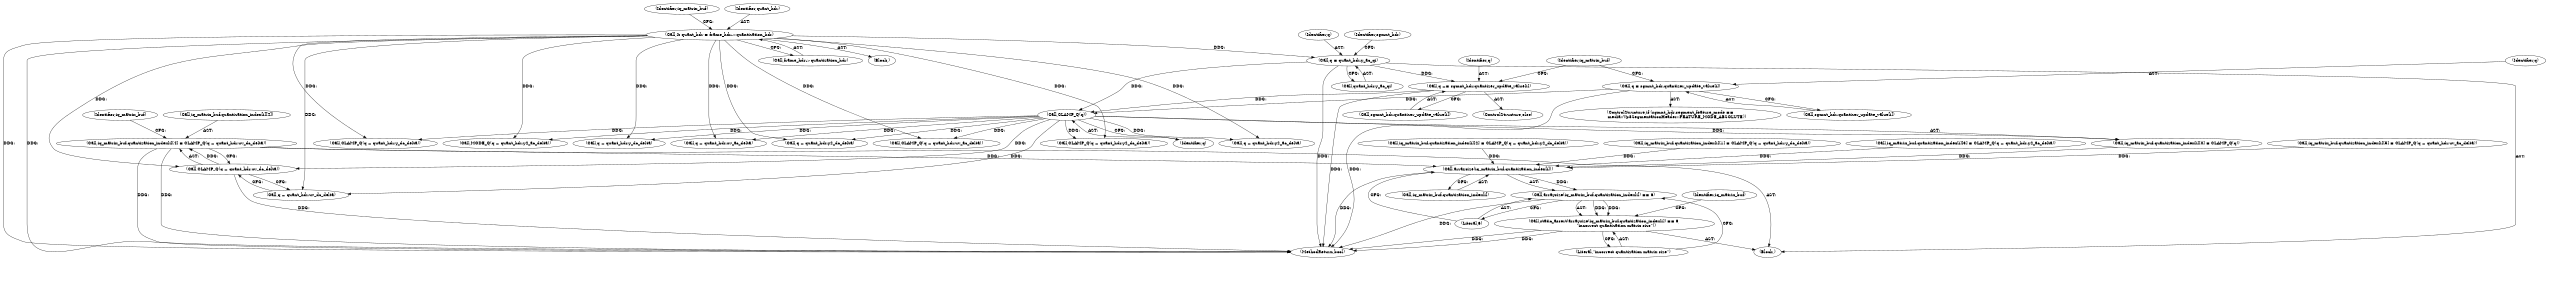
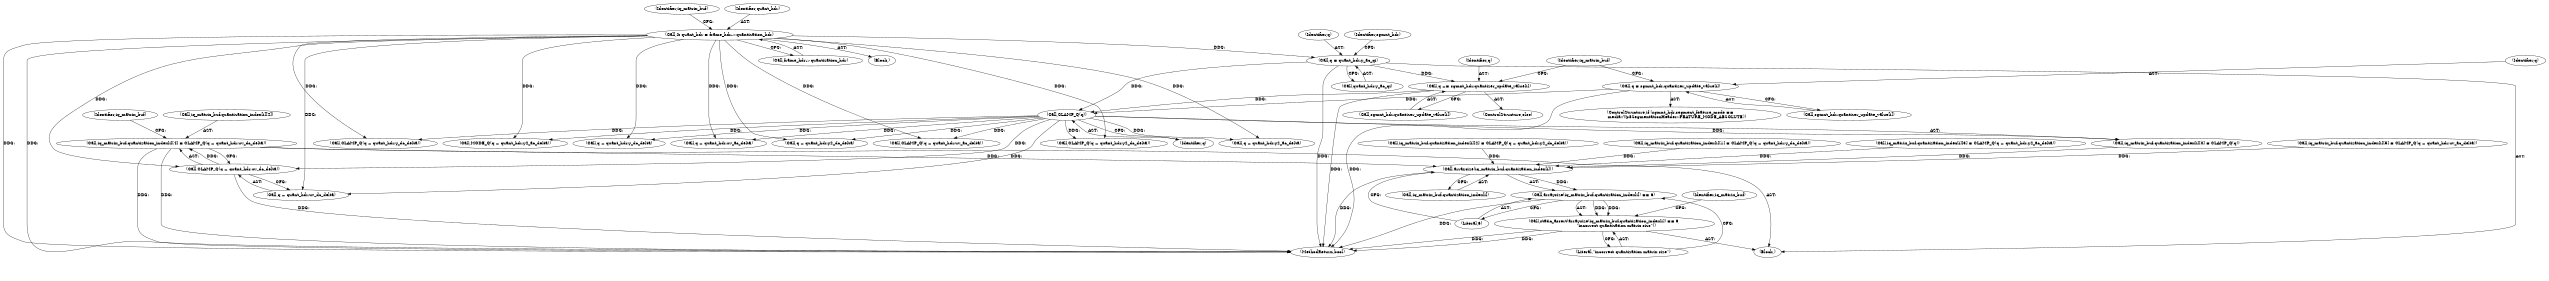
(258, 182) -> (258, 182)
